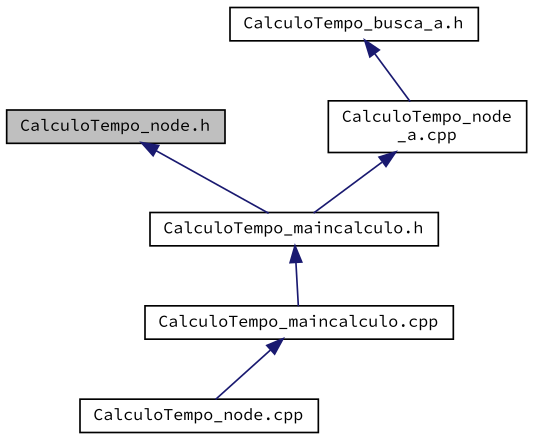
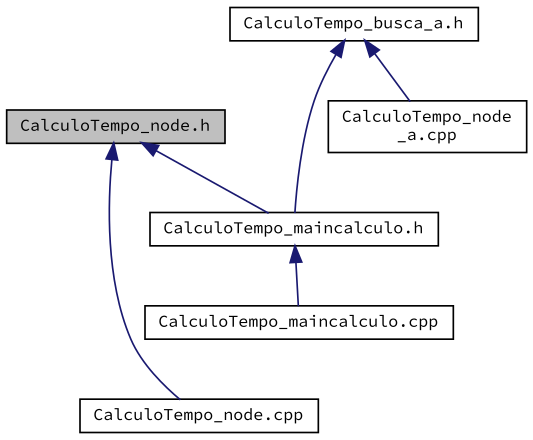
(348, 188) -> (306, 131)
(243, 375) -> (116, 290)
